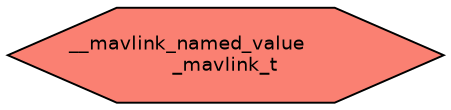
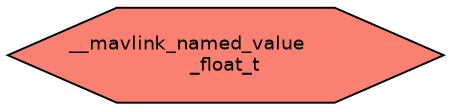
(226, 55) -> (226, 55)
